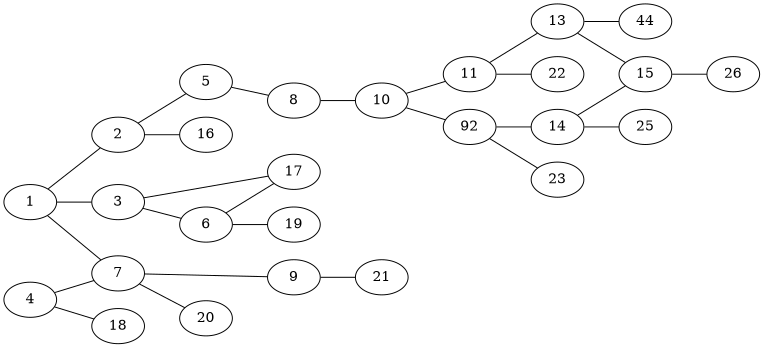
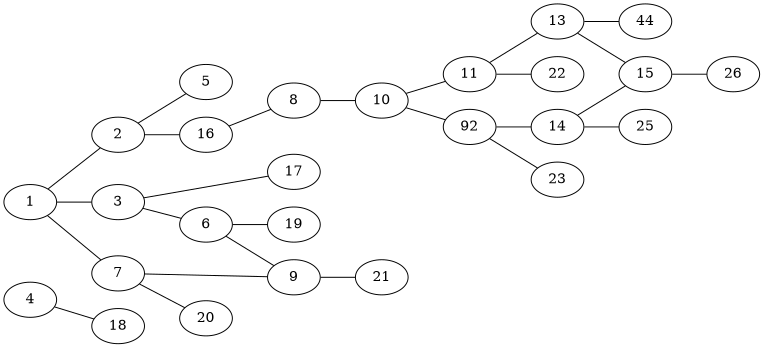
(250, 91) -> (250, 118)
(250, 198) -> (250, 251)
(74, 287) -> none
